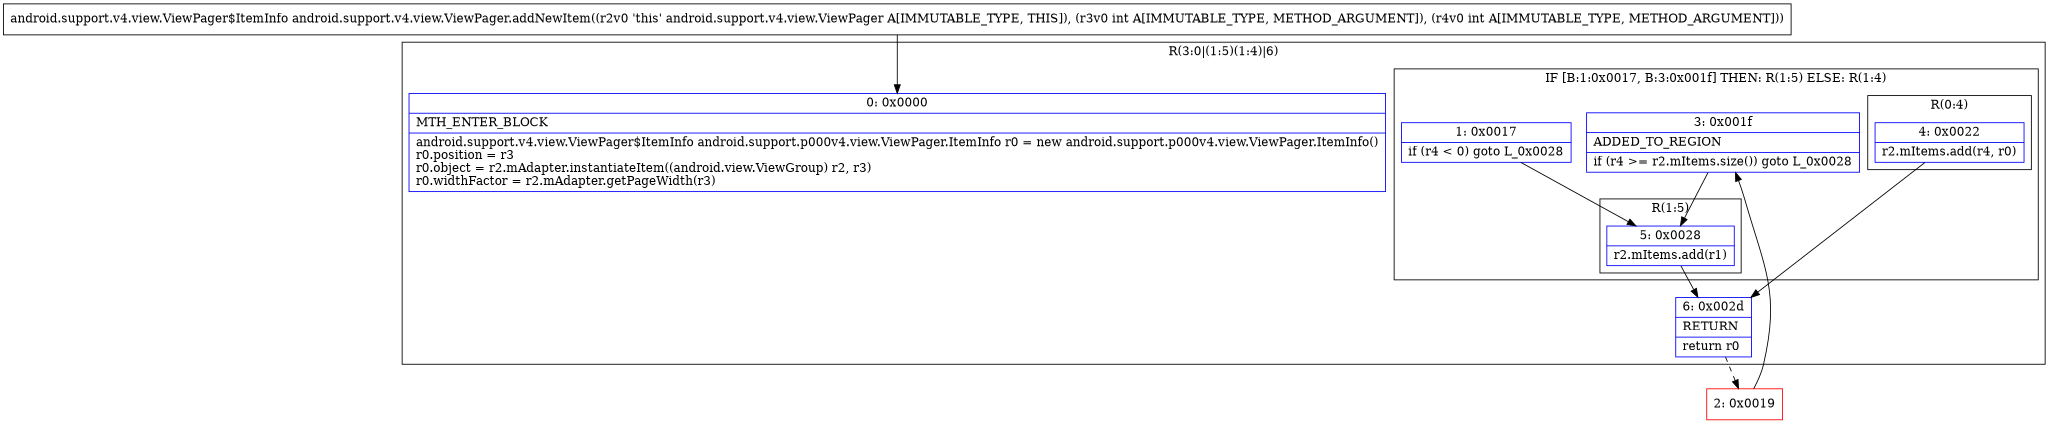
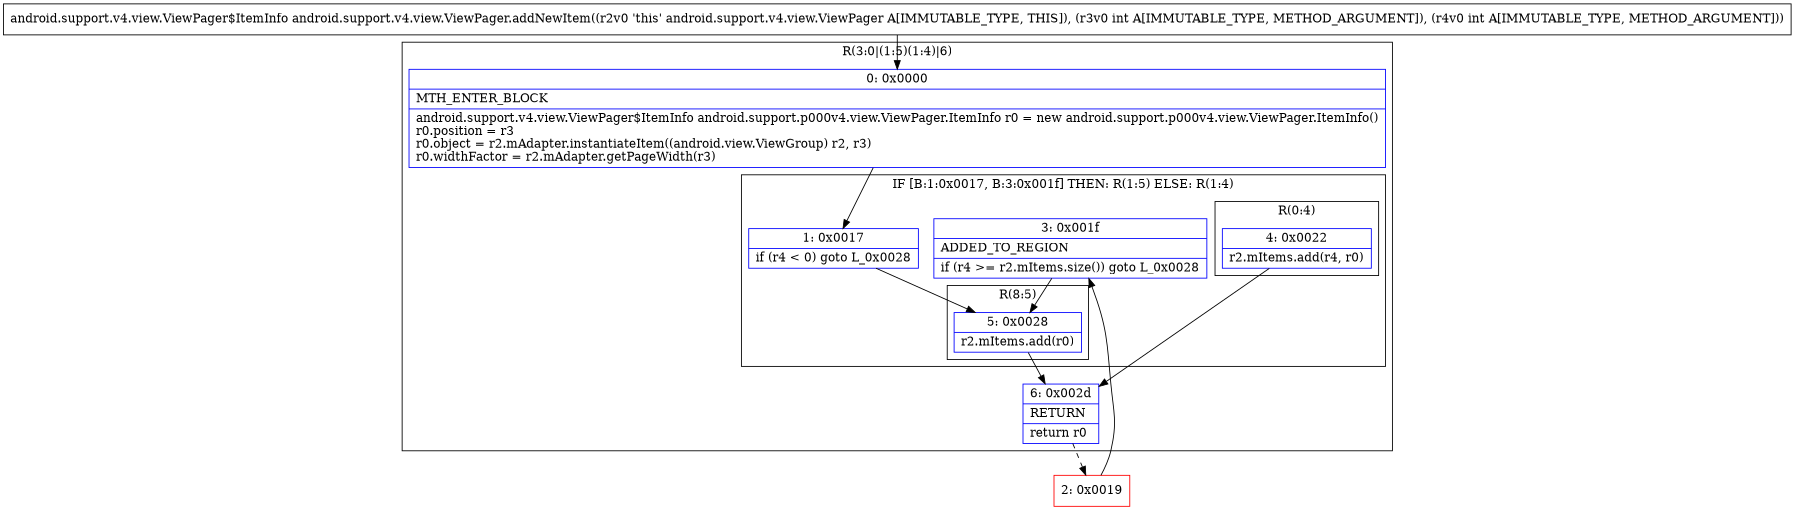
none -> (860, 194)
(1671, 209) -> (1018, 295)
(1671, 255) -> (1018, 342)
